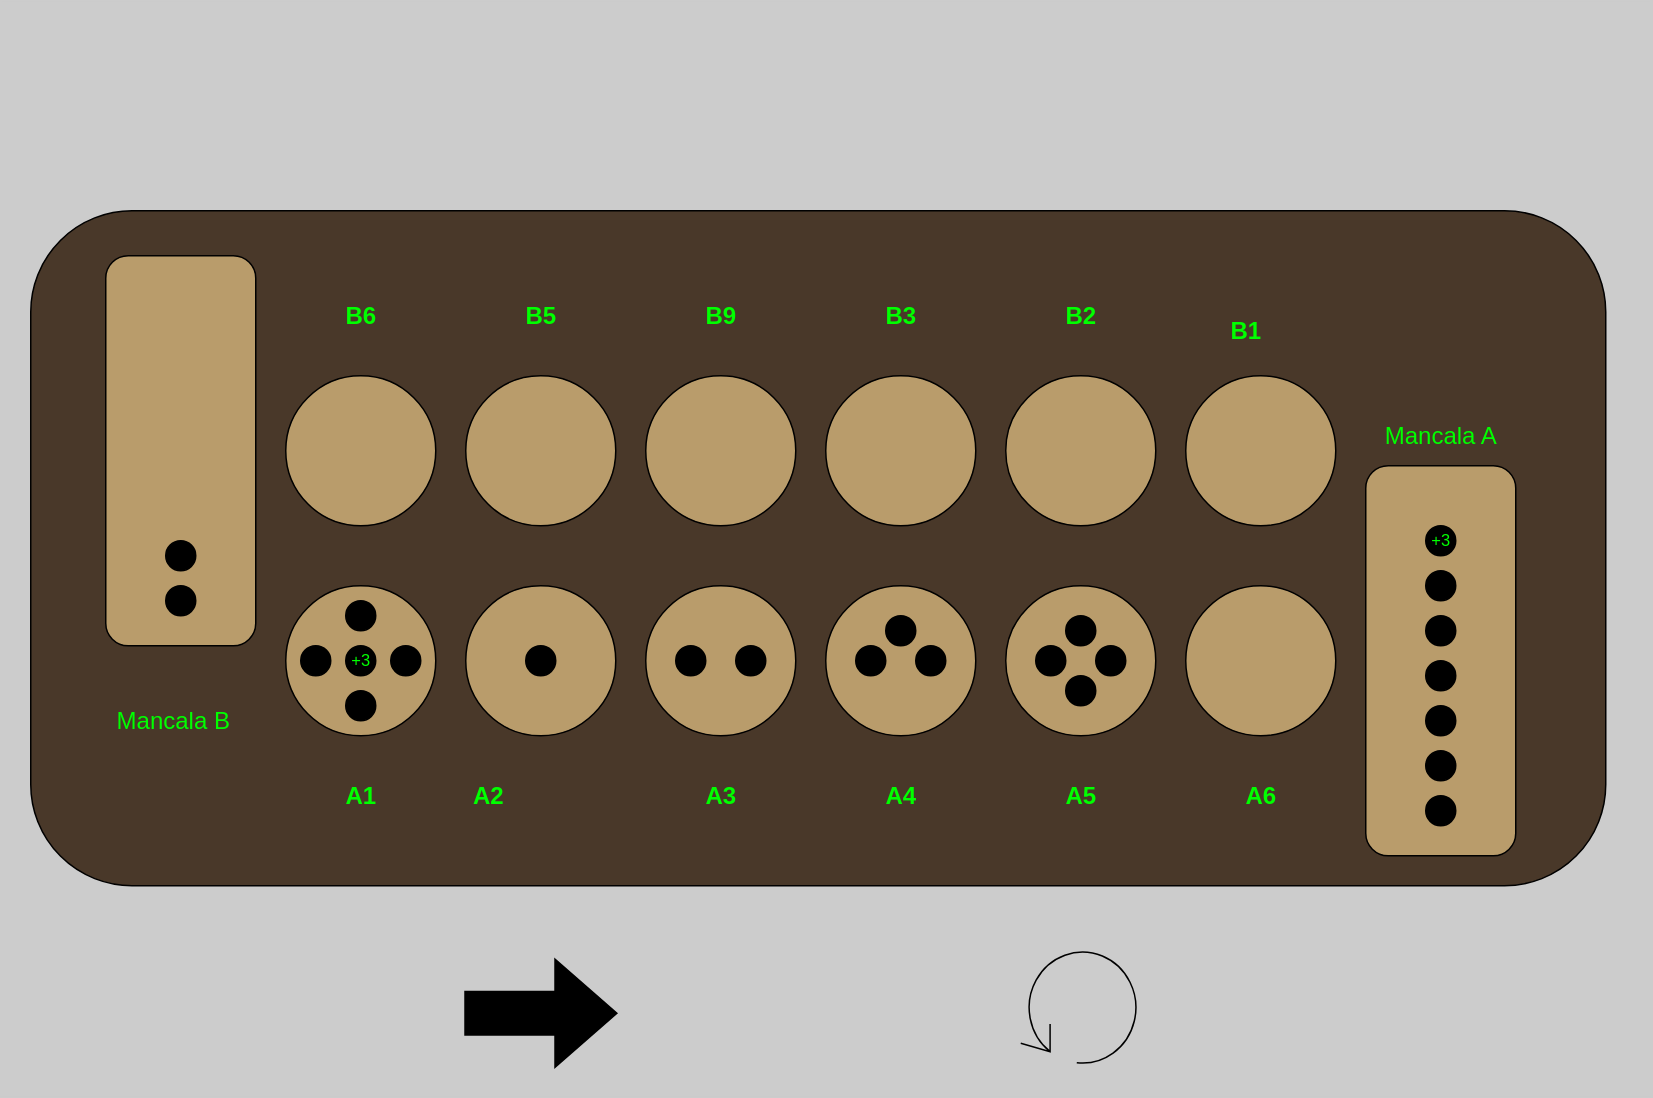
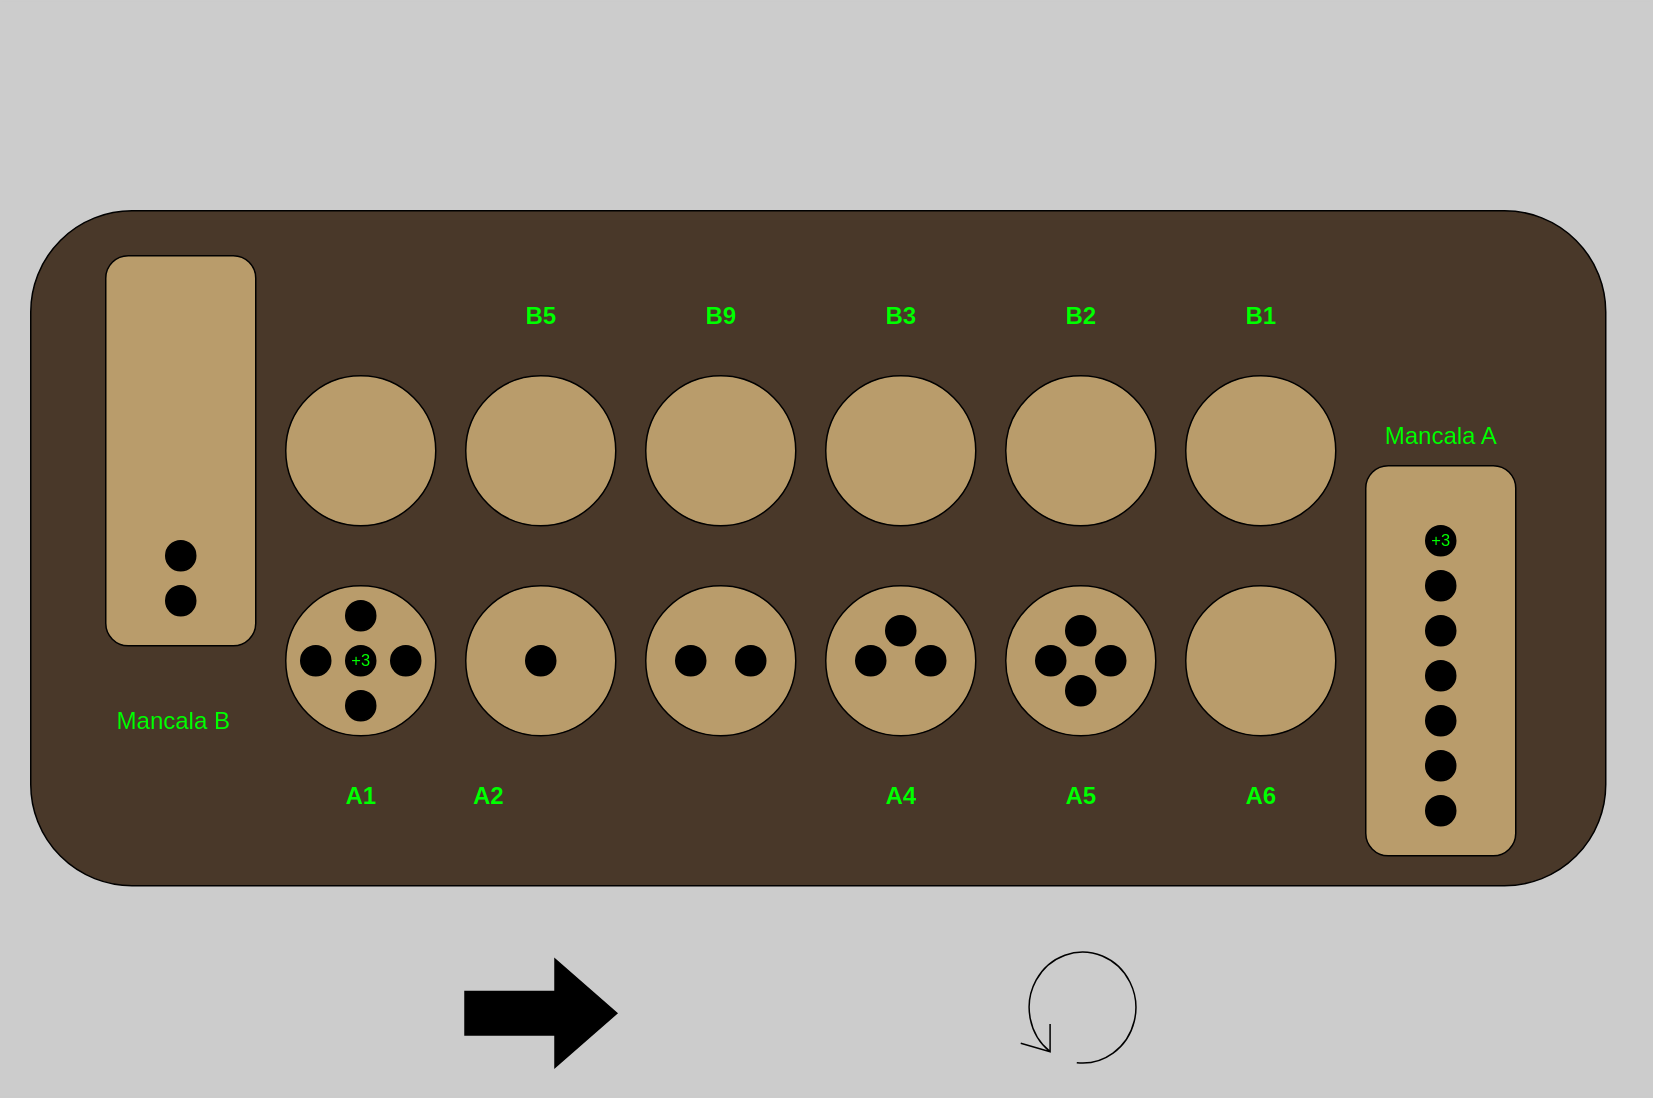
(361, 316) -> none
(1246, 331) -> (1261, 316)
(721, 796) -> none
